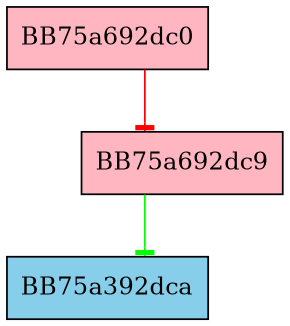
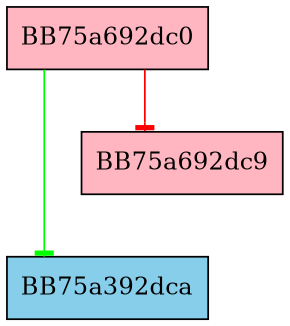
(145, 221) -> (44, 159)
